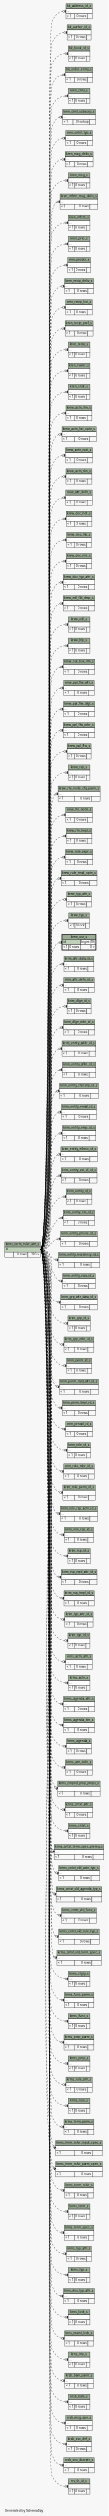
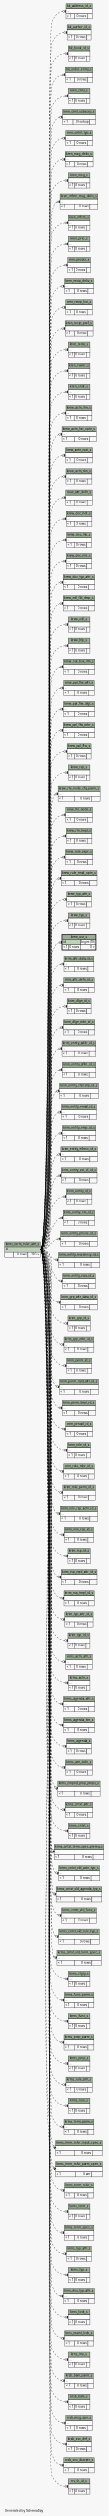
(80, 925) -> (80, 925)
(86, 2174) -> (87, 2174)
